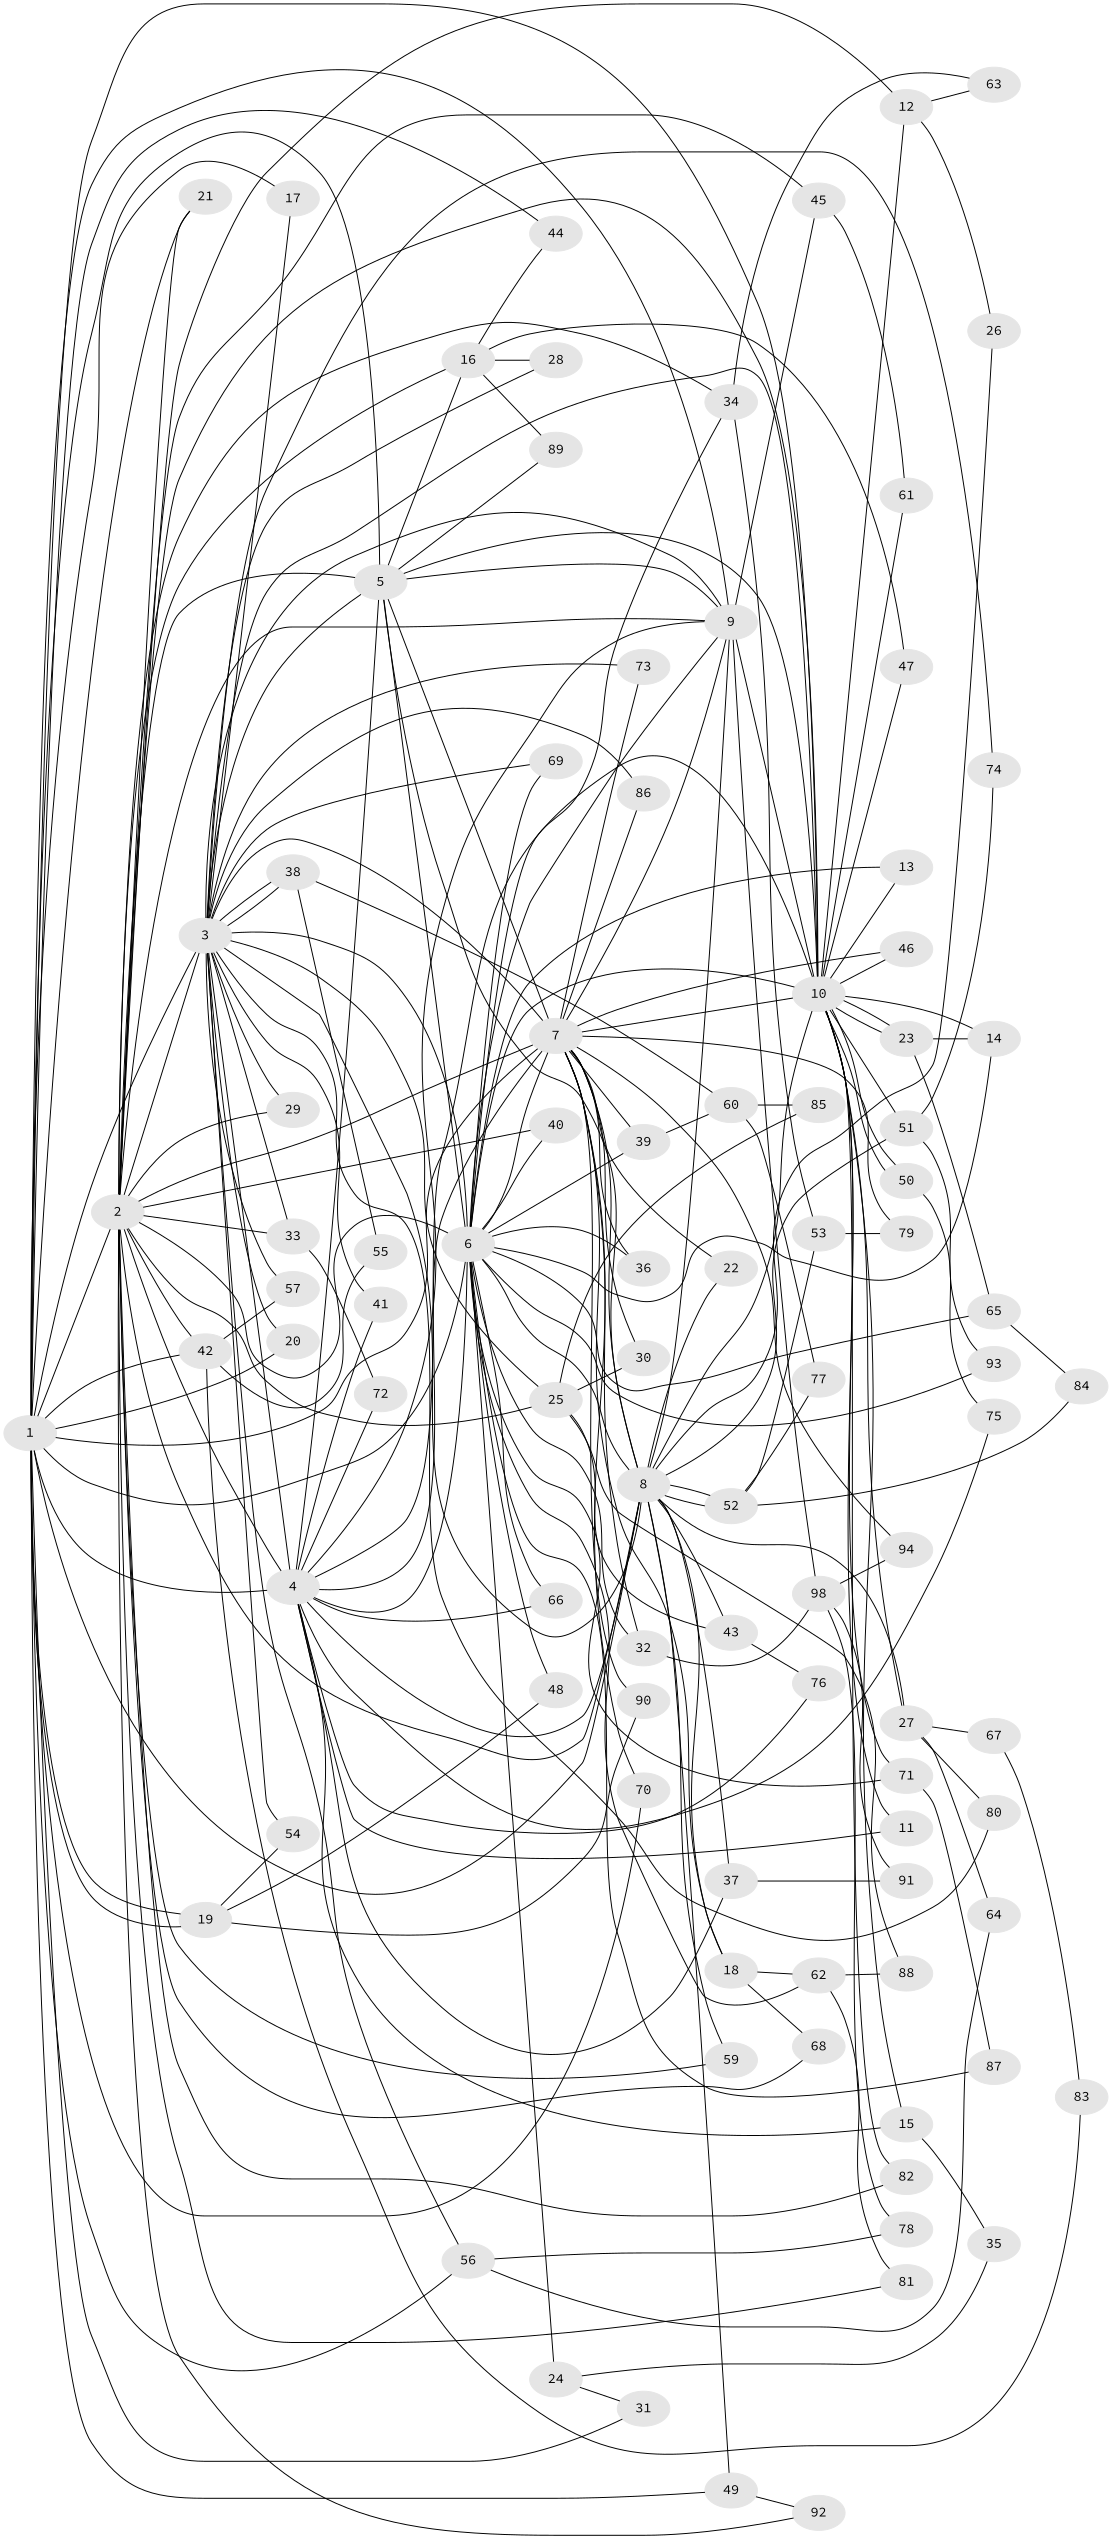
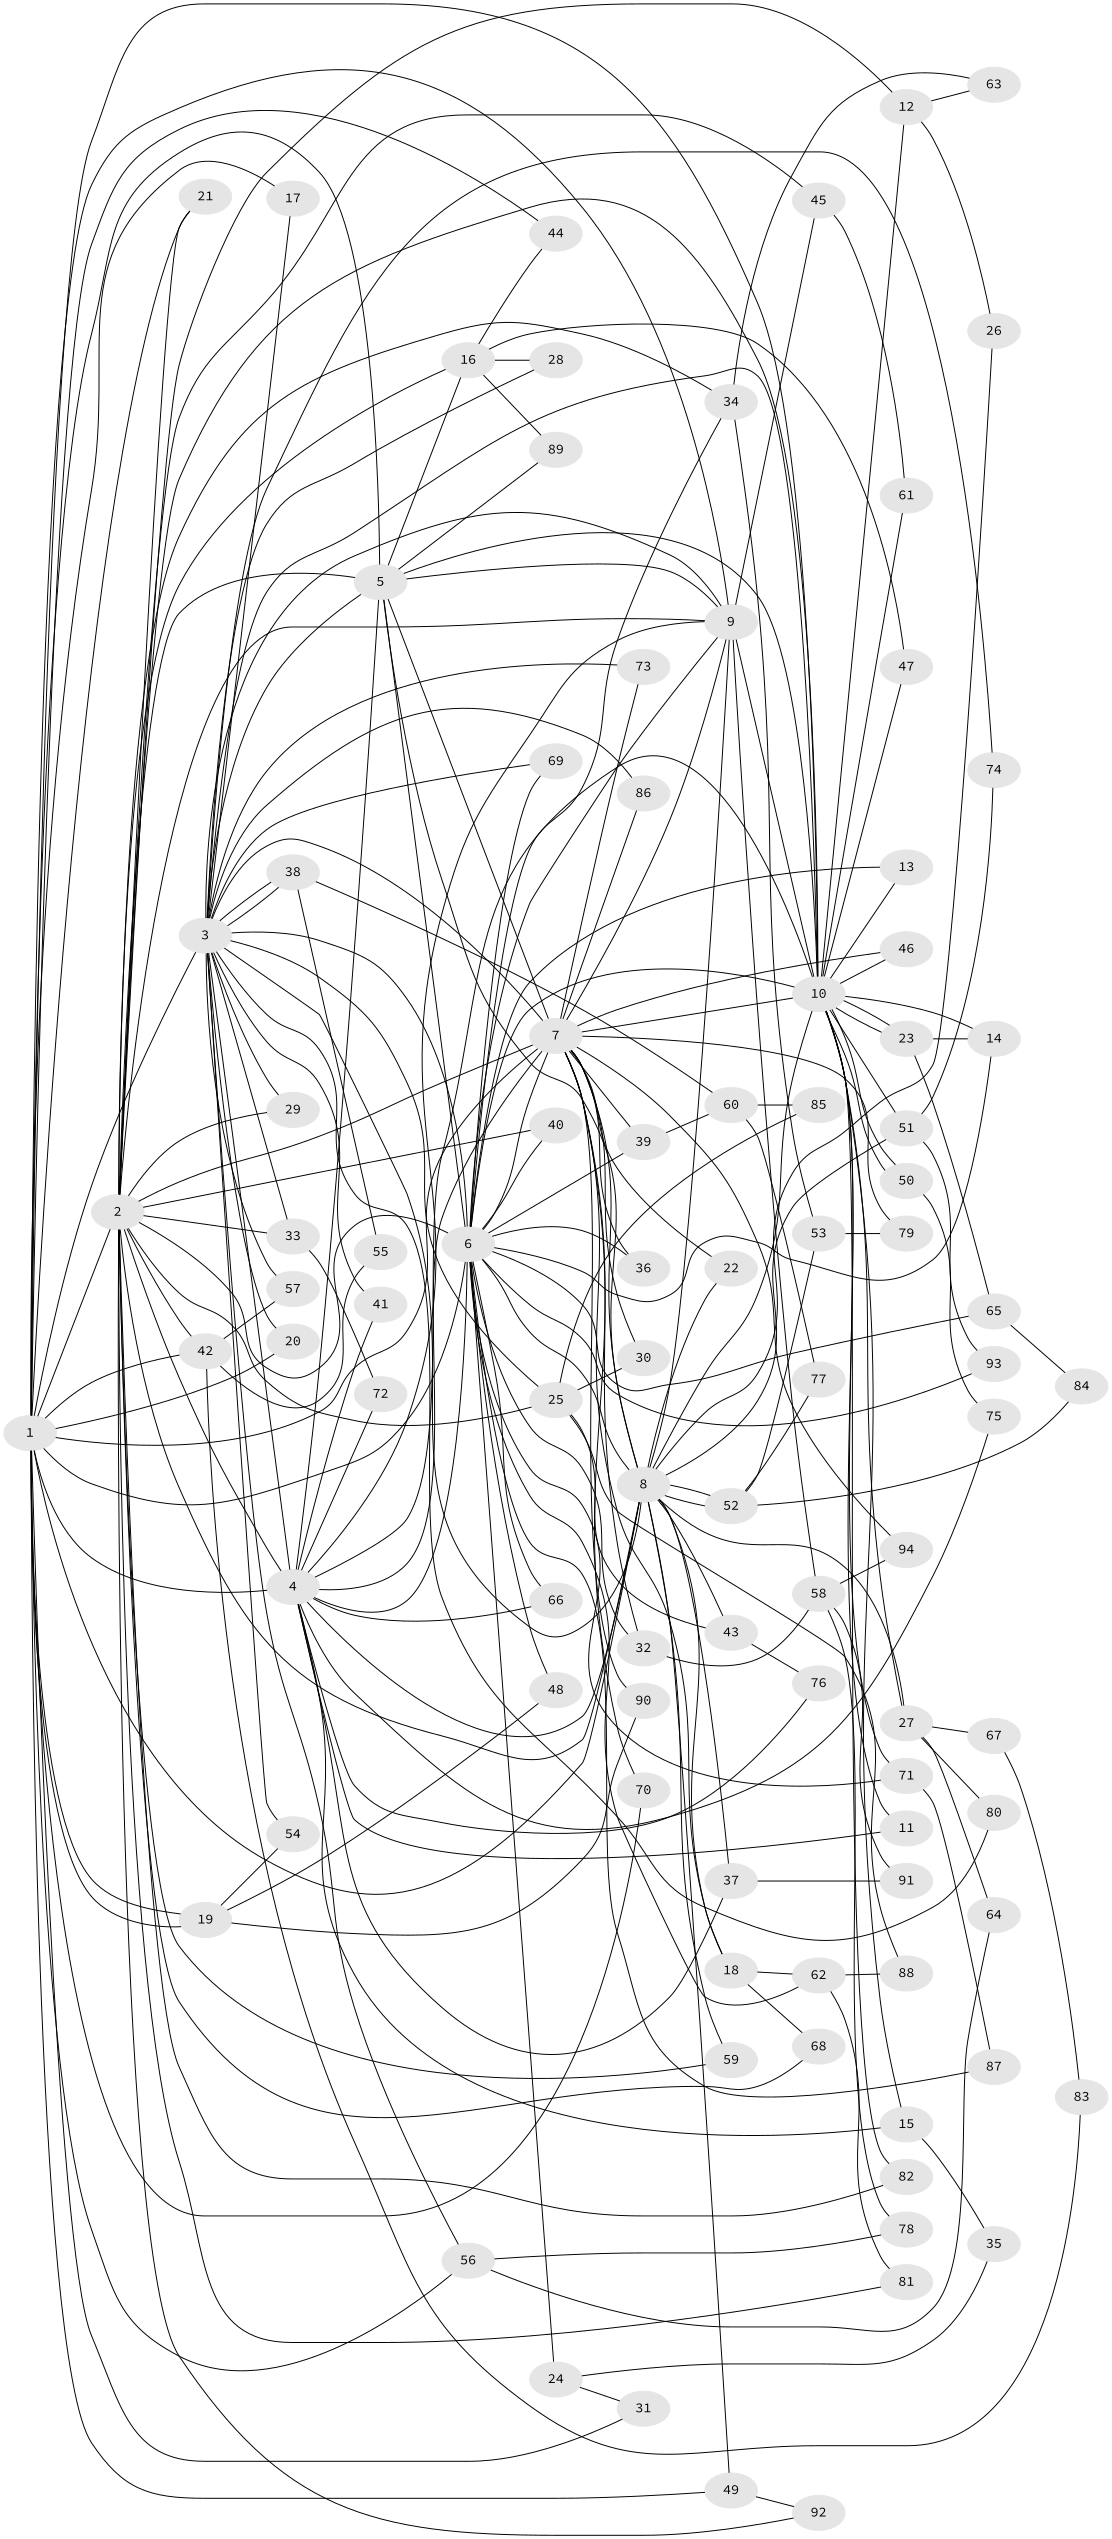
(162, 1074) -> none
(819, 1594) -> (819, 1594)
